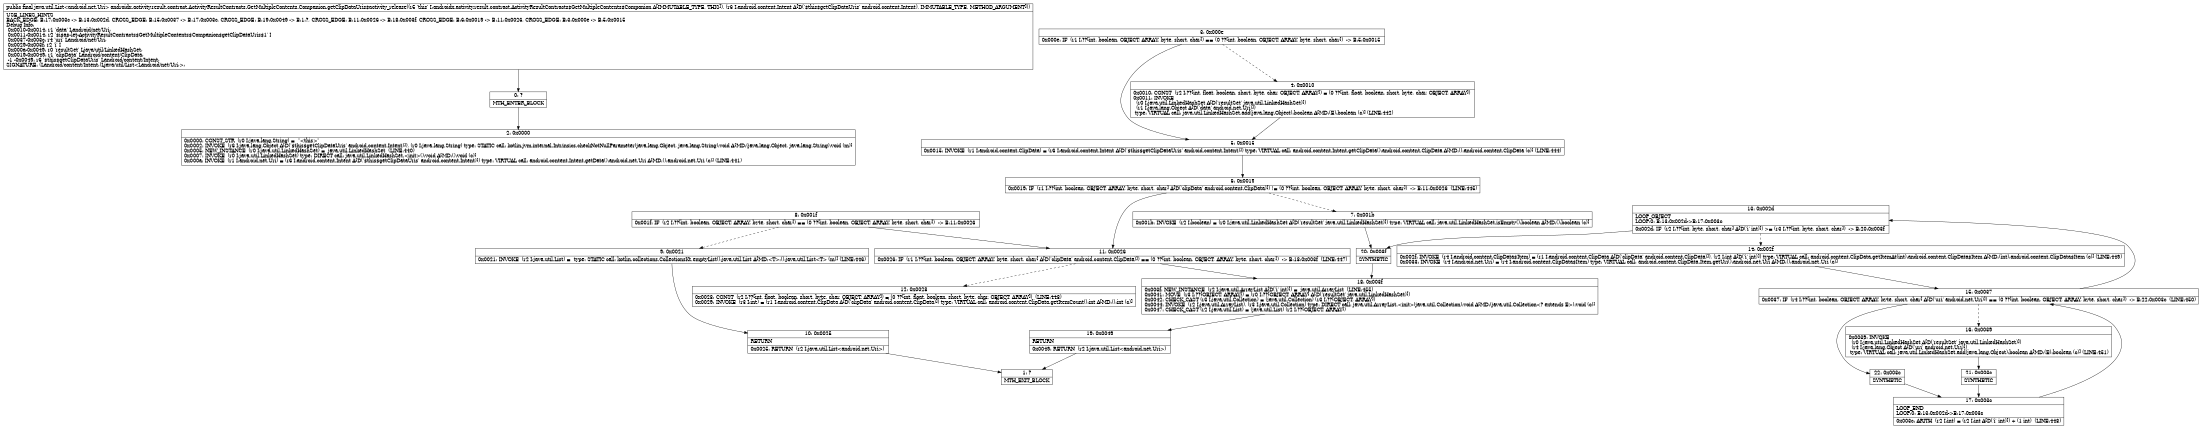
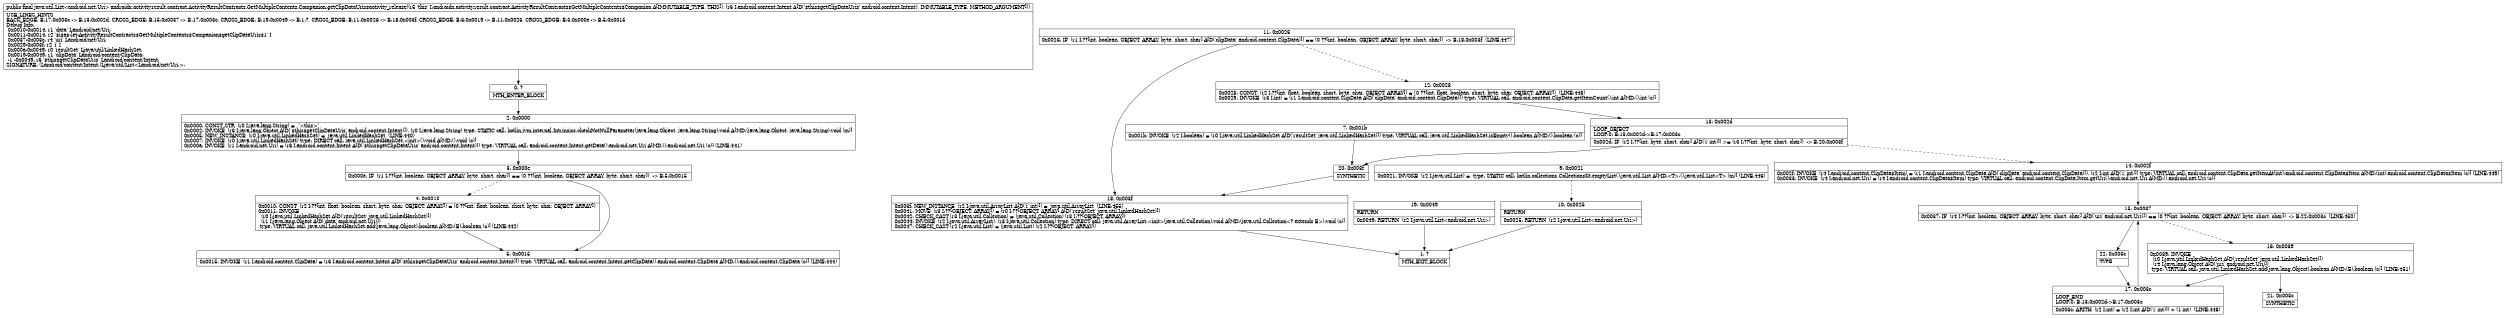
none -> (518, 156)
(1243, 185) -> none
(806, 219) -> none
(2052, 229) -> (1563, 110)
(691, 315) -> (1571, 189)
(1218, 322) -> (1317, 242)
(1887, 381) -> (2106, 262)
(1979, 389) -> (2209, 279)
